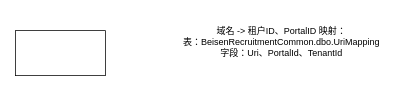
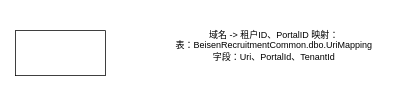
(282, 42) -> (274, 45)
